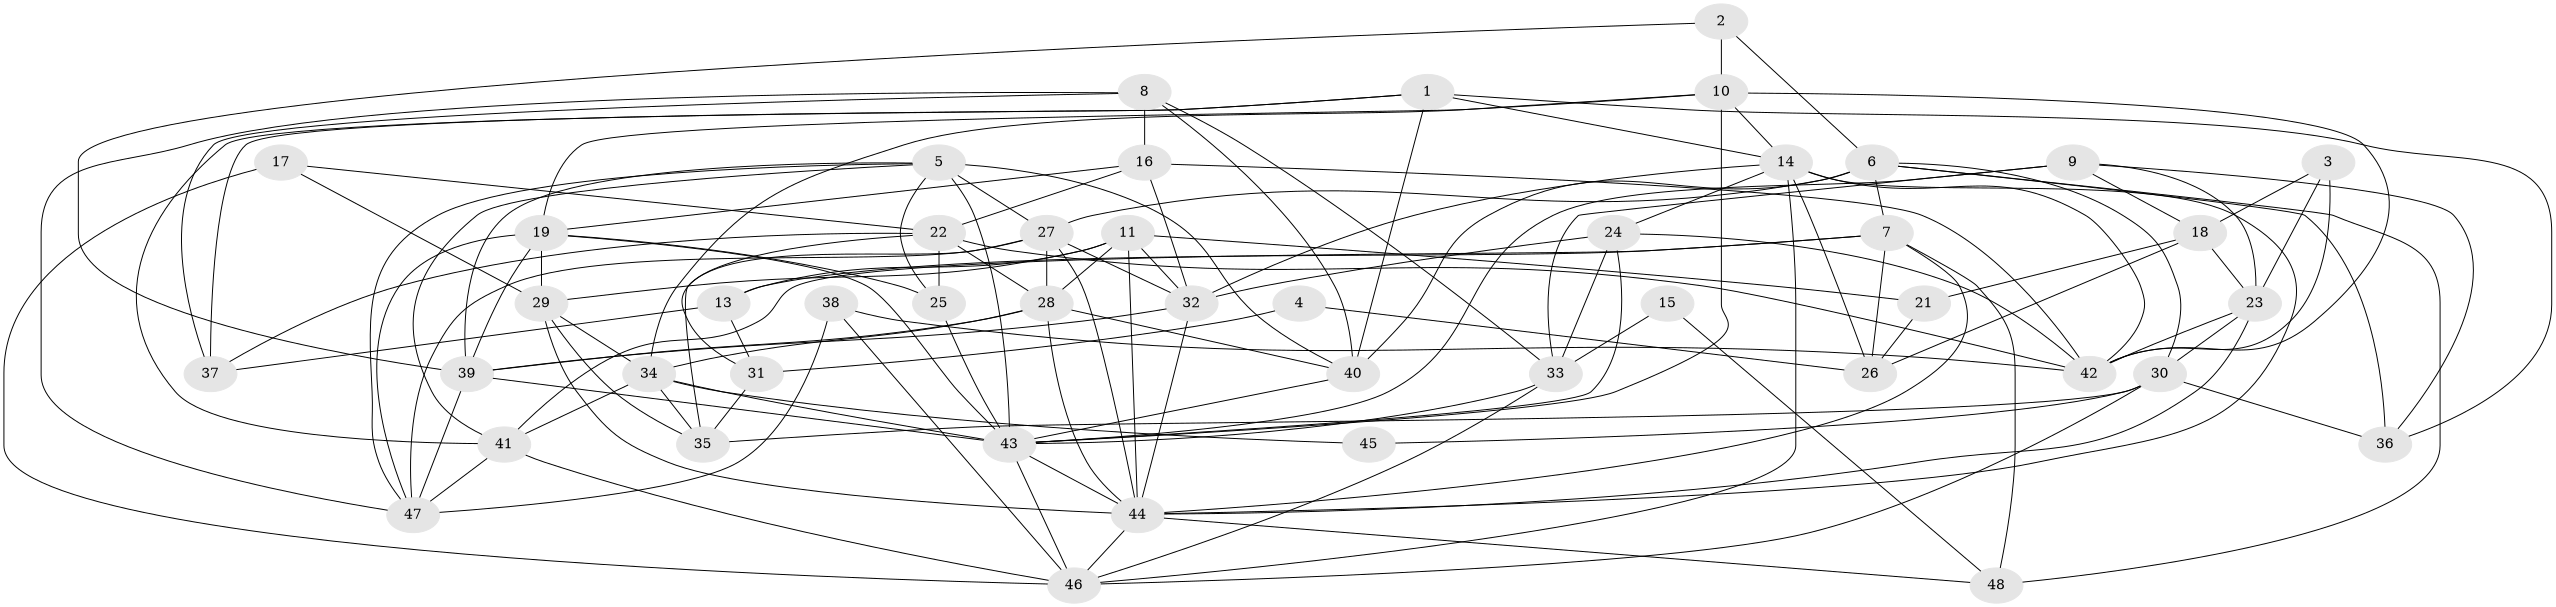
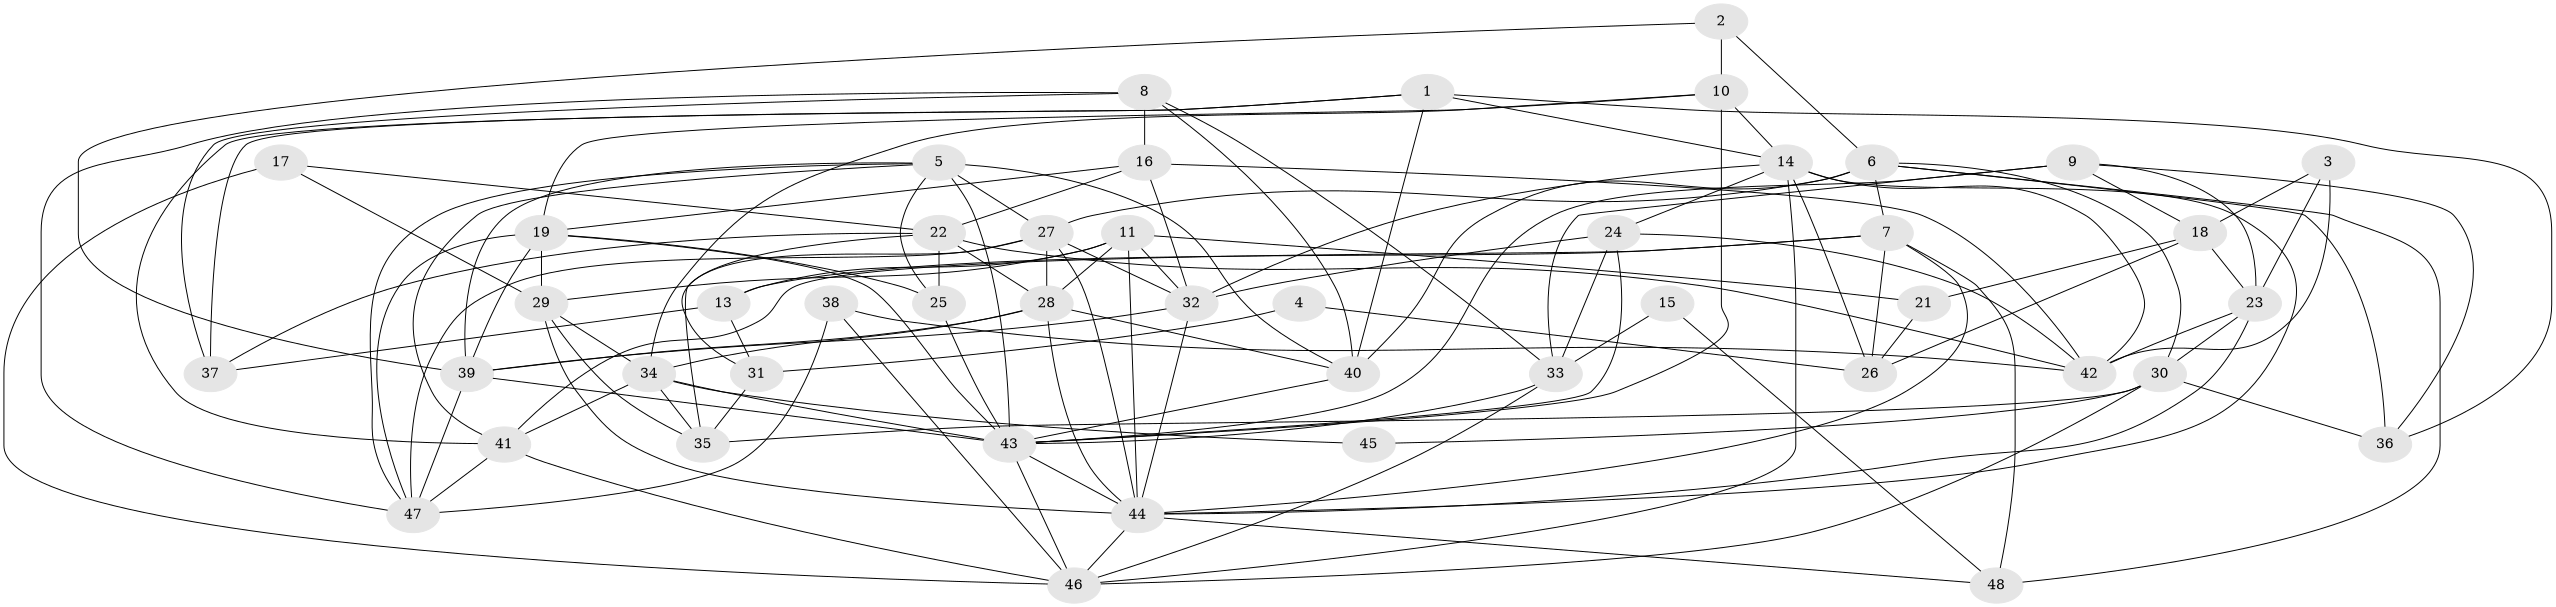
(2269, 118) -> none
